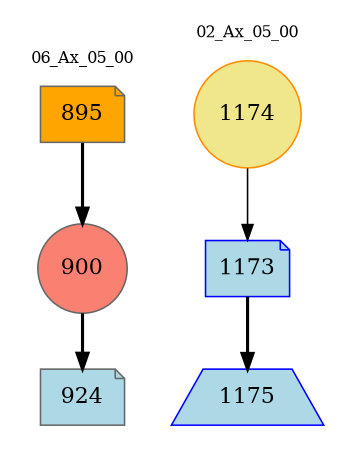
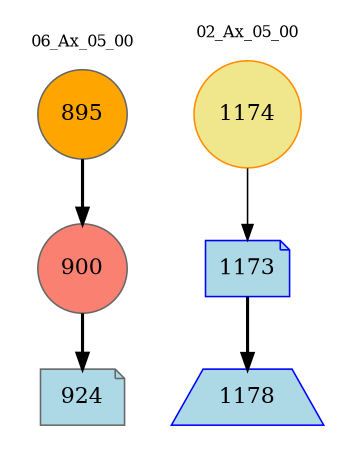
(83, 114) -> (83, 114)
(248, 397) -> (248, 397)
